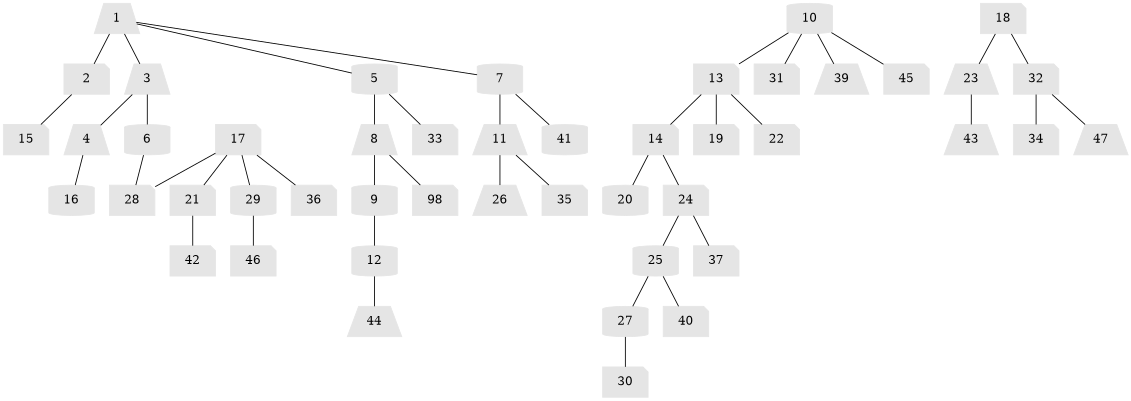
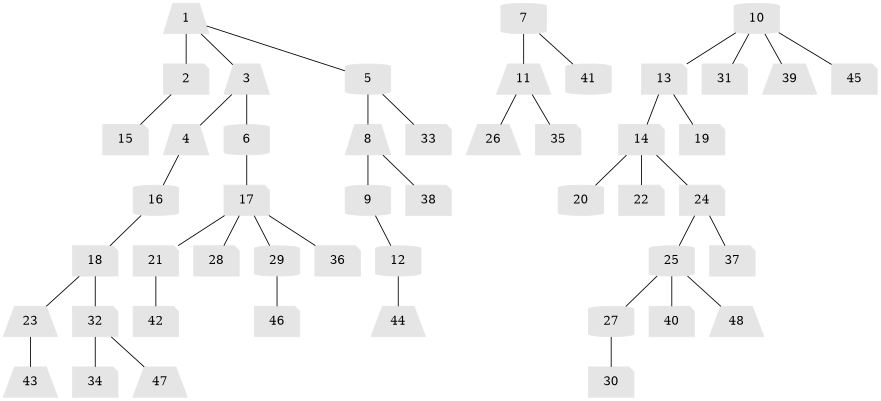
(307, 49) -> none
(747, 109) -> (641, 170)
(140, 170) -> (247, 170)
(435, 200) -> (429, 200)
none -> (126, 231)
none -> (737, 322)
